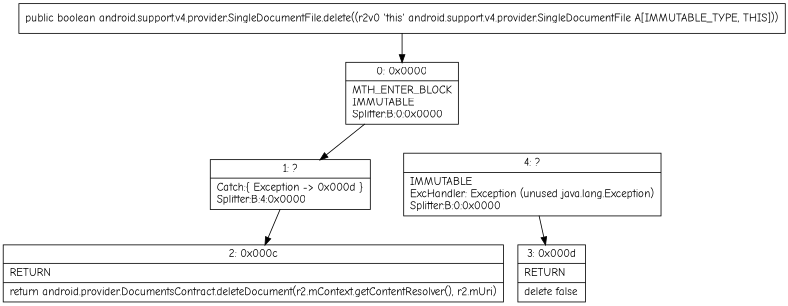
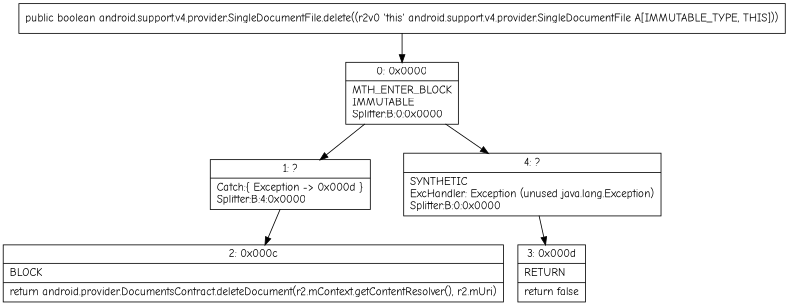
none -> (464, 136)
(441, 182) -> (439, 182)
(31, 273) -> (26, 273)
(551, 292) -> (552, 292)
